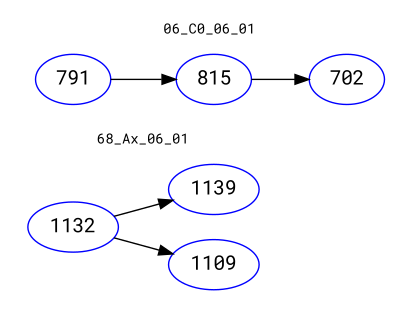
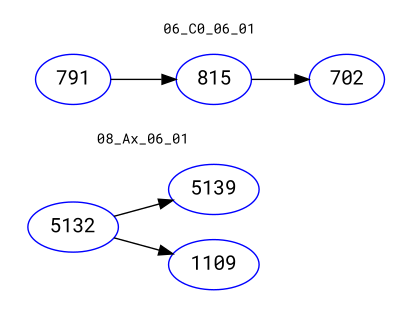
(143, 140) -> (143, 140)
(214, 189) -> (214, 189)
(73, 227) -> (73, 227)
